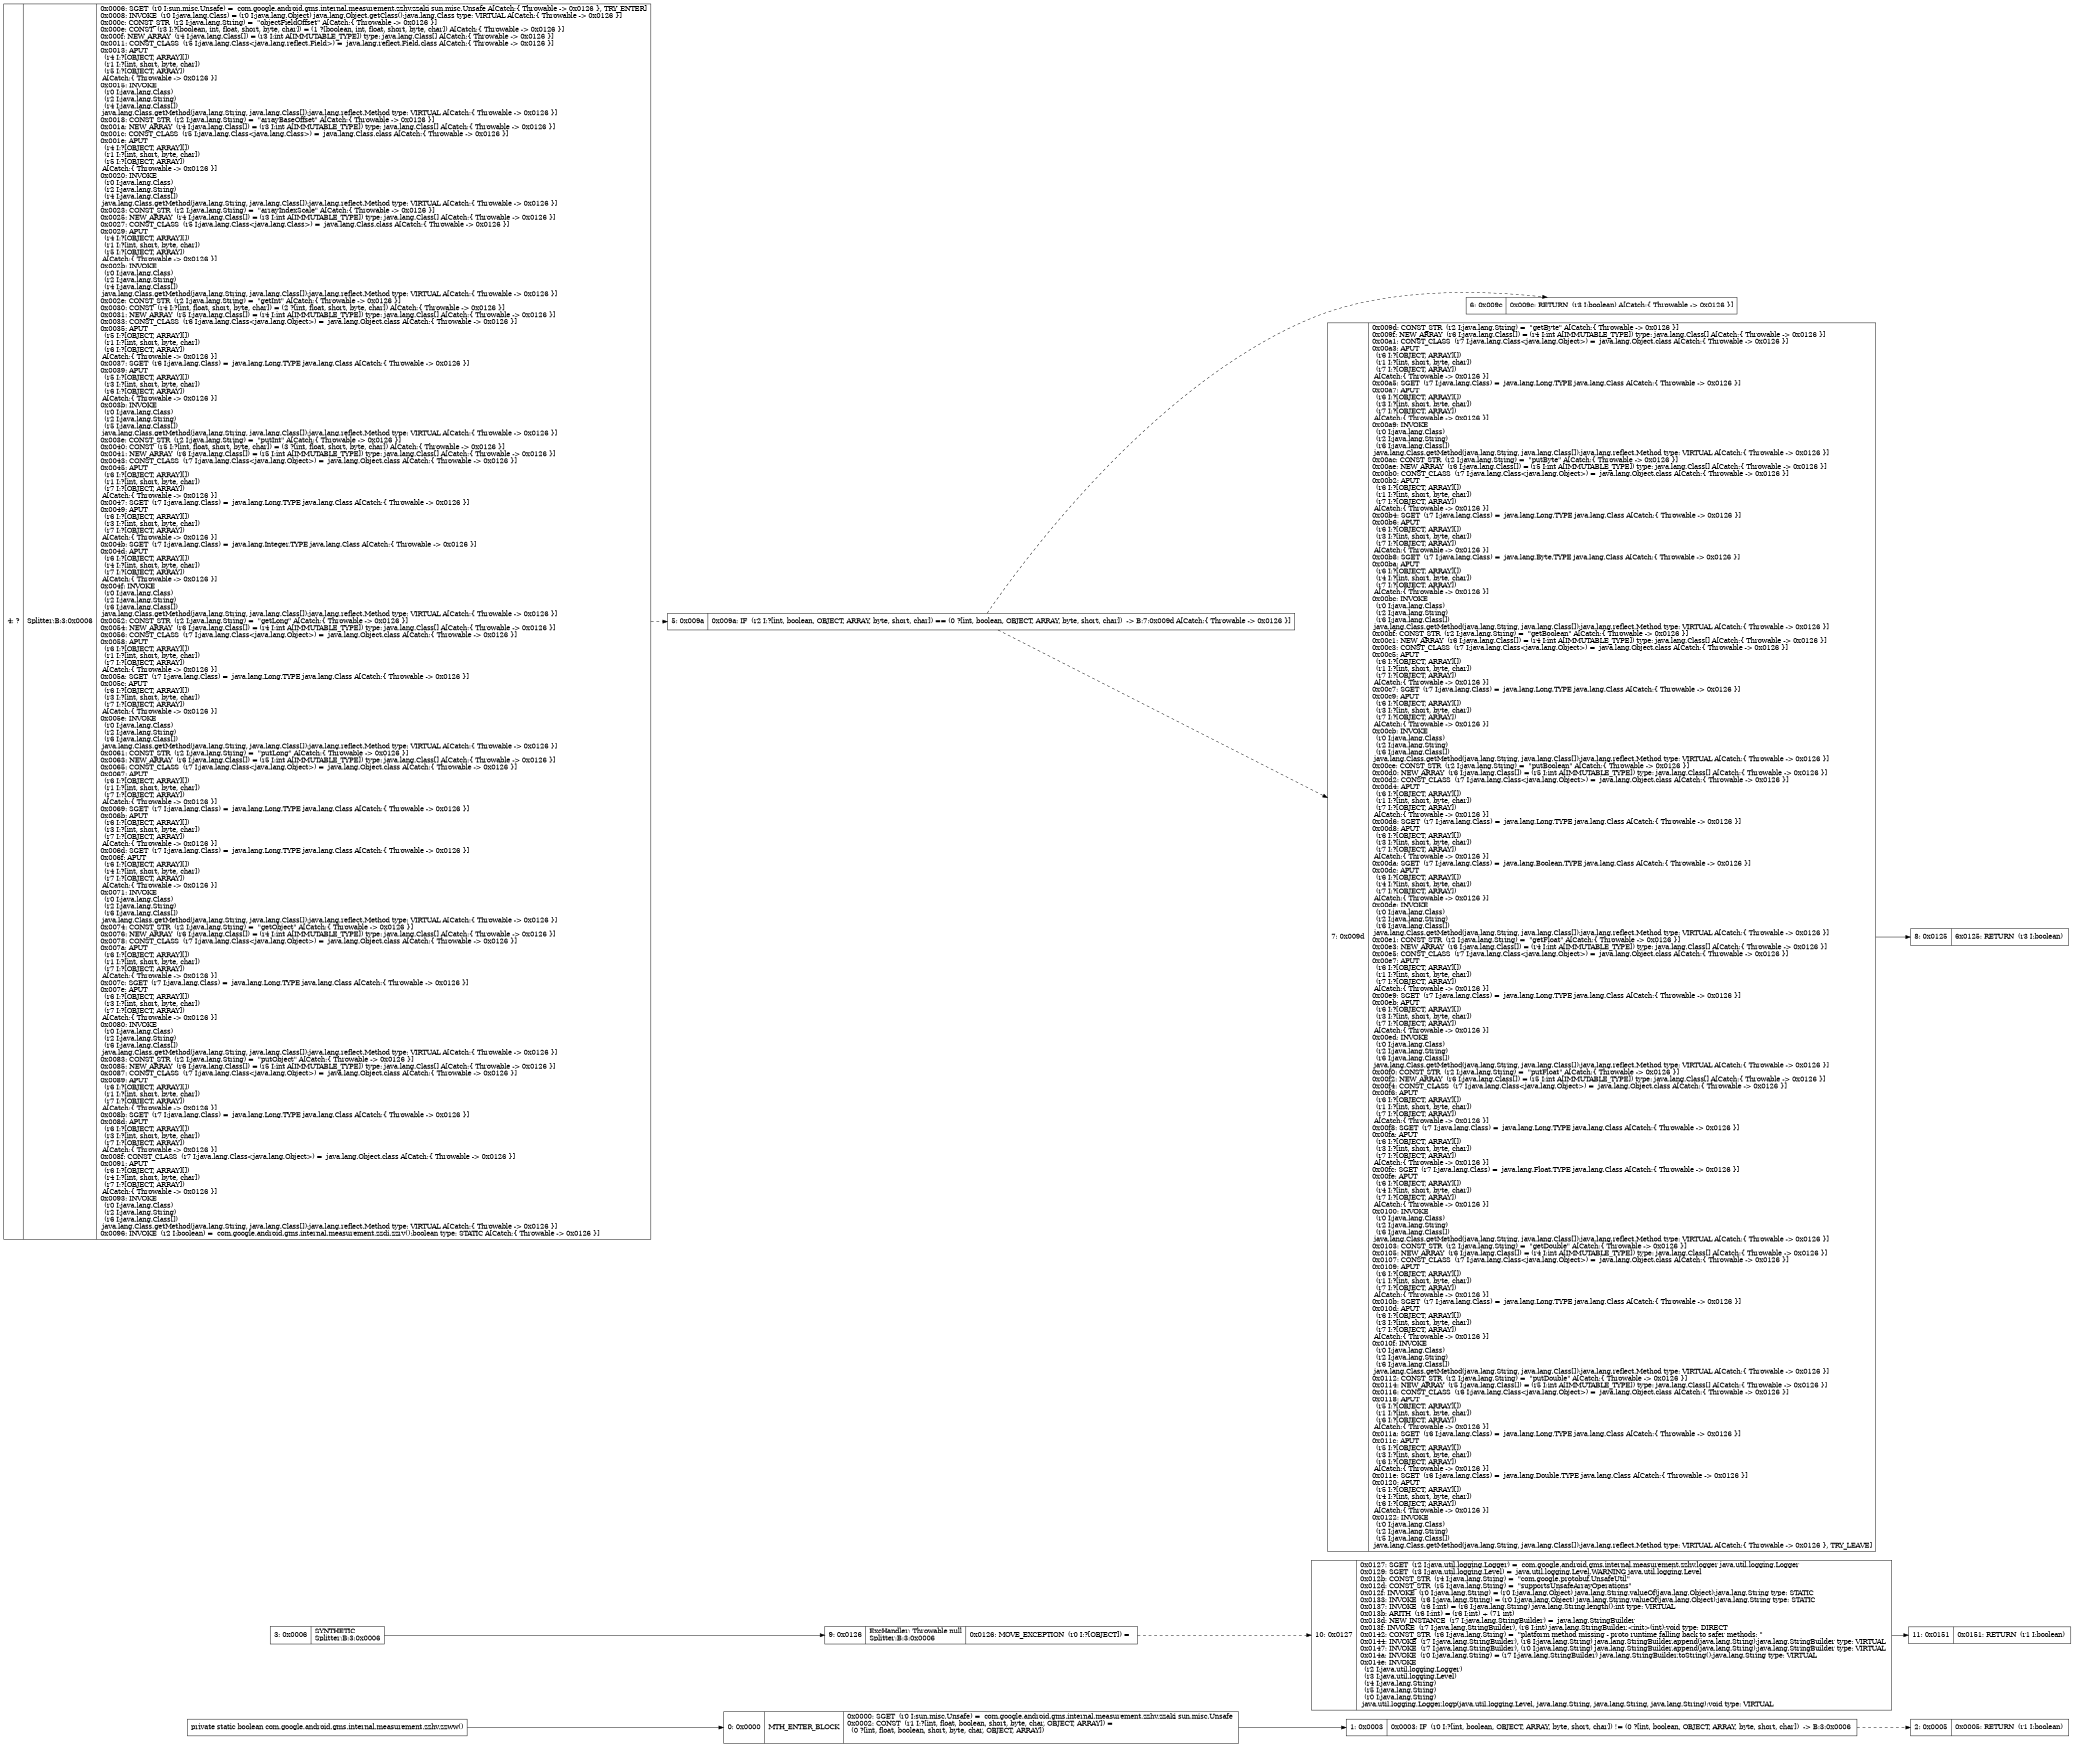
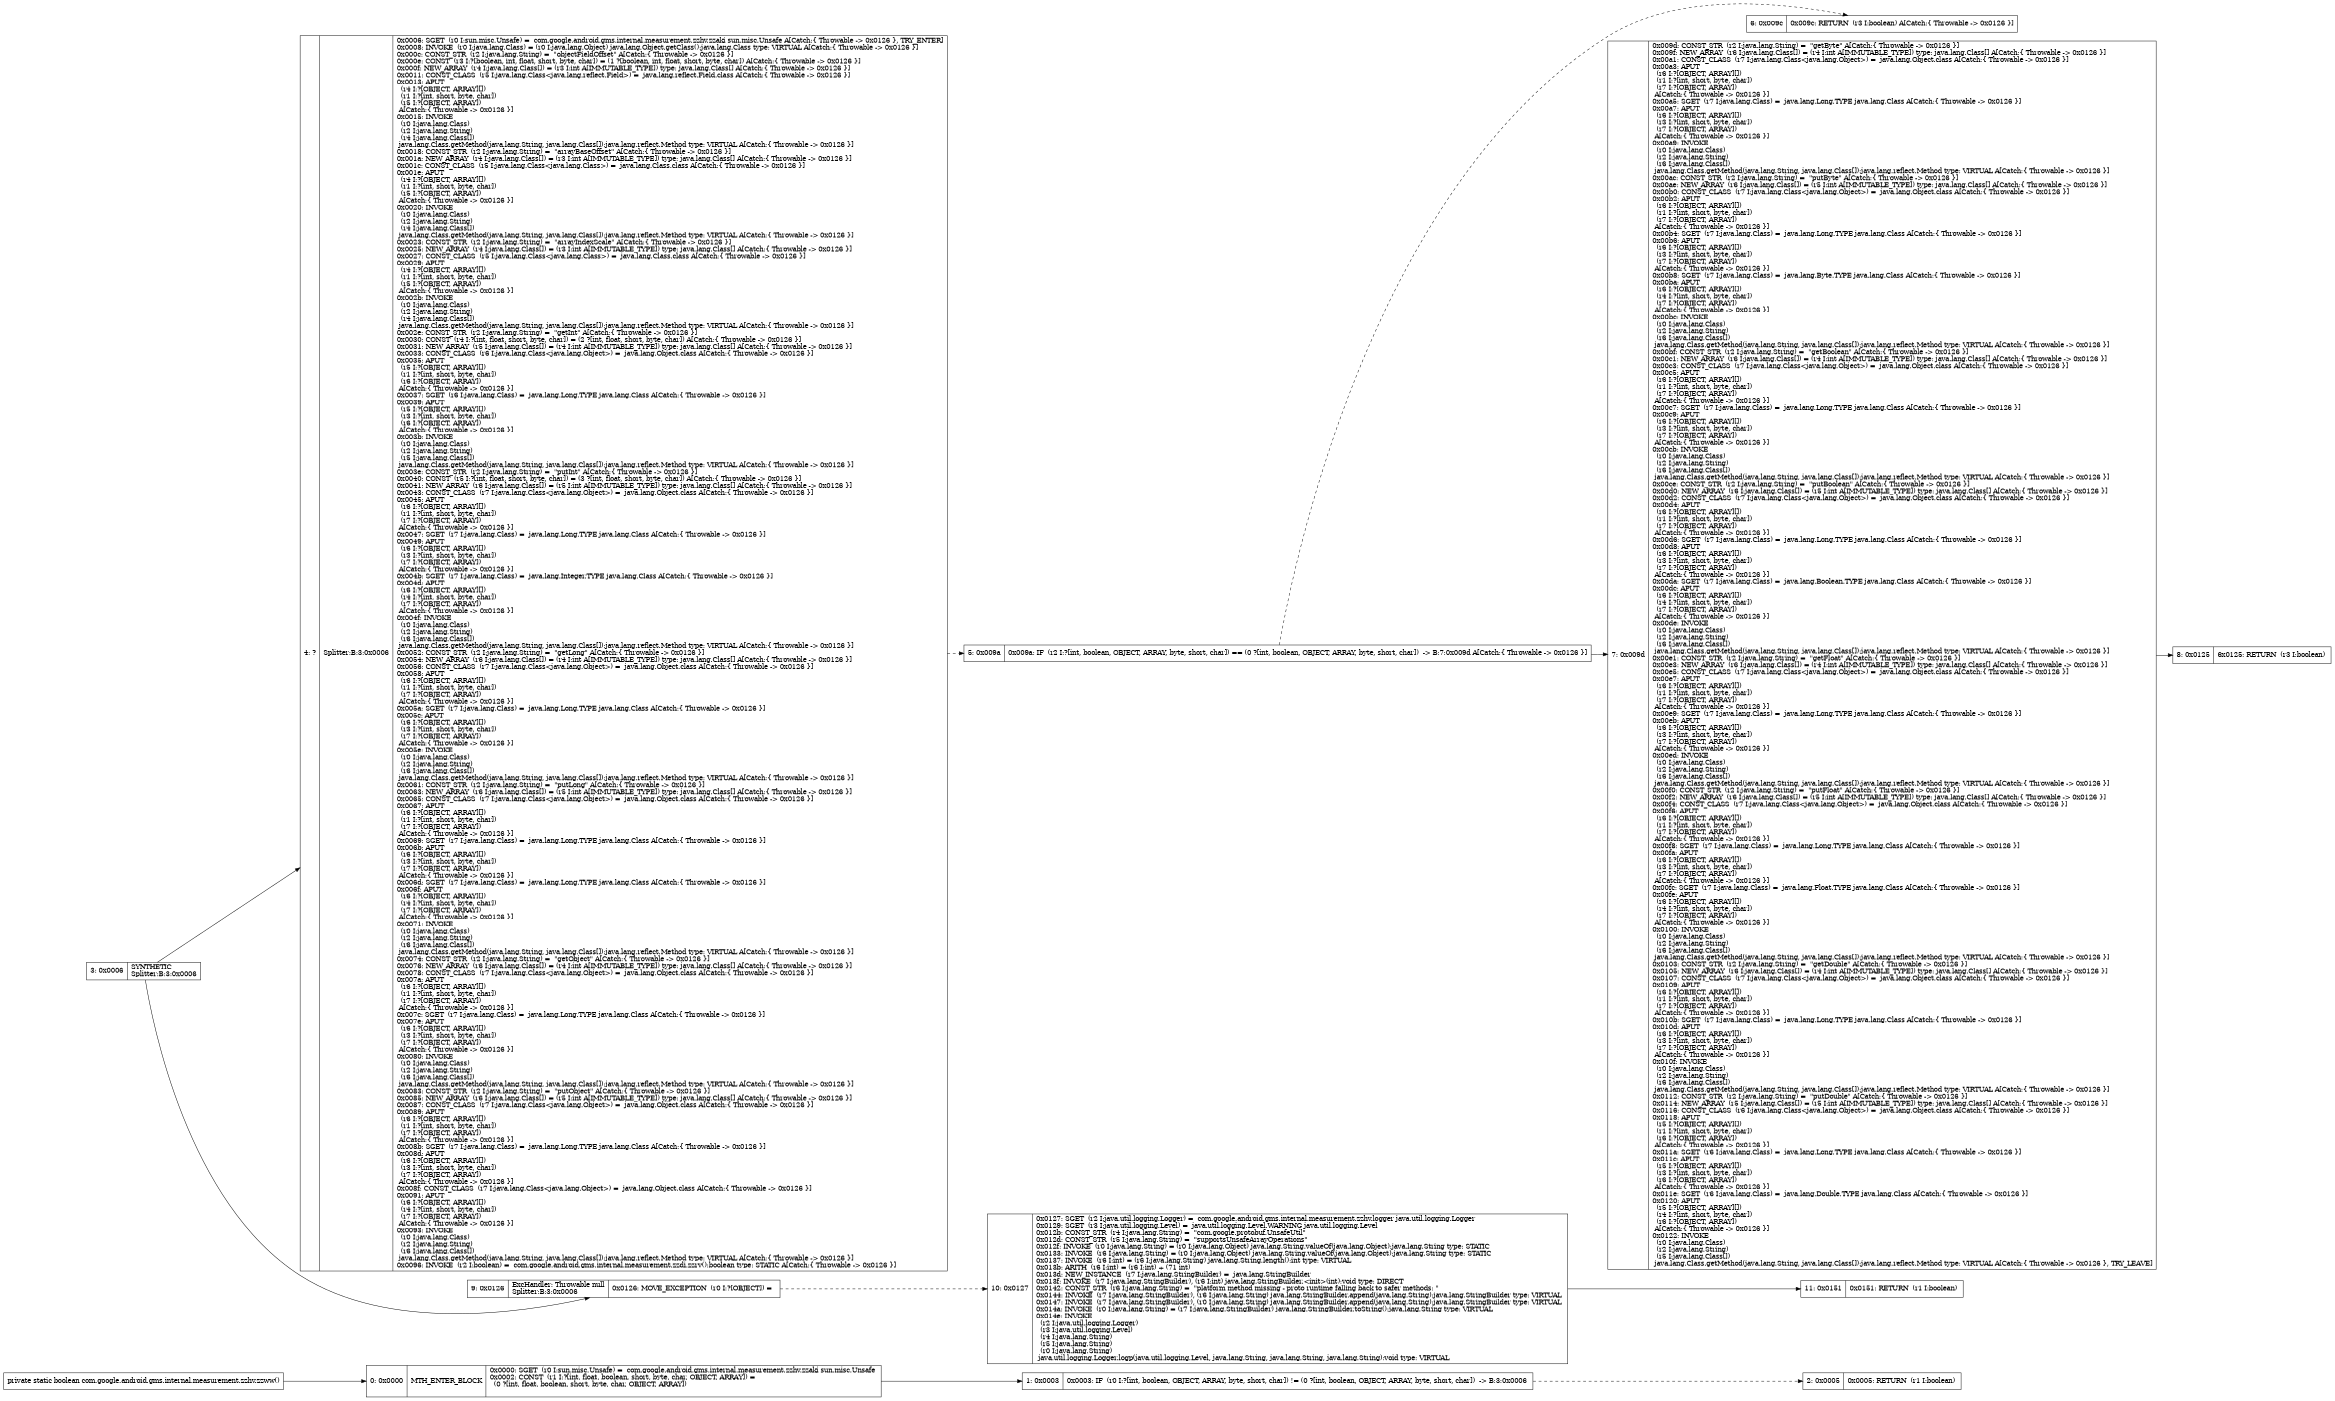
(1161, 713) -> (1597, 654)
none -> (227, 916)
